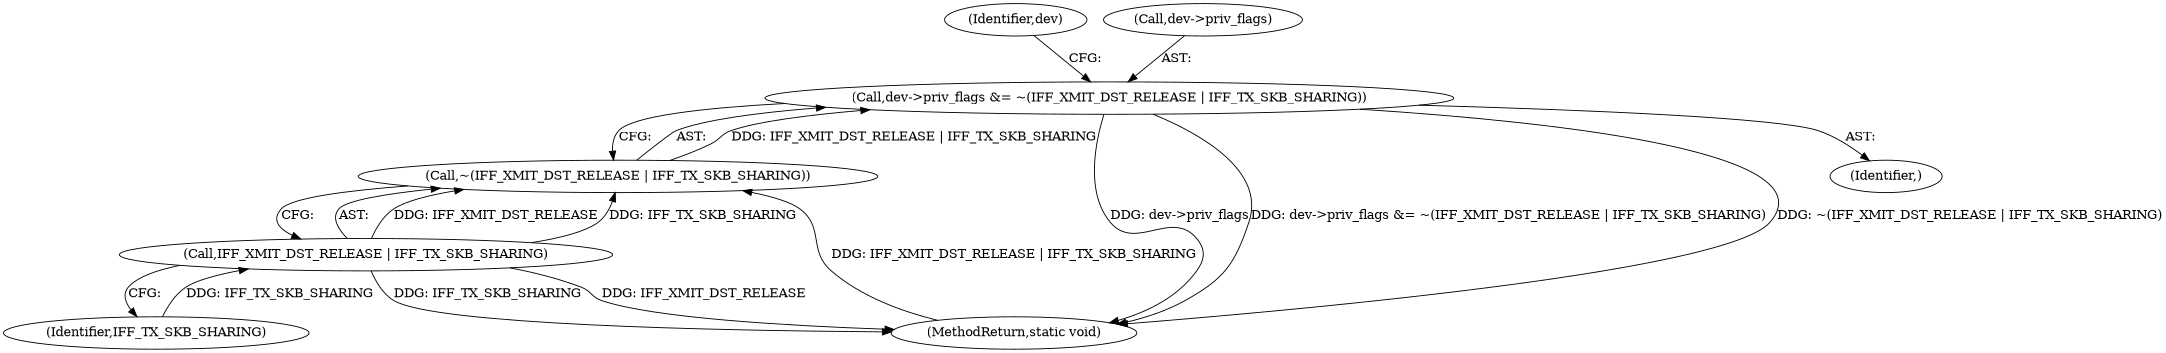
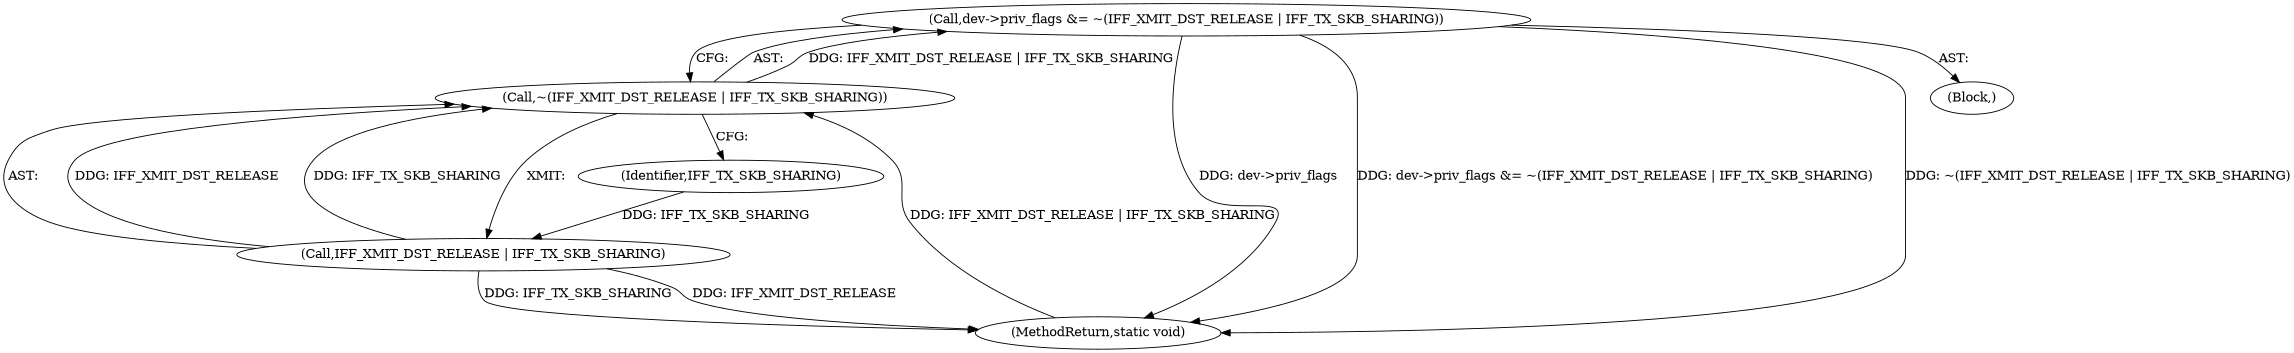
(1016, 20) -> none
(1203, 20) -> none
(1886, 176) -> (1972, 98)
(300, 216) -> (548, 176)
(141, 278) -> (711, 133)
